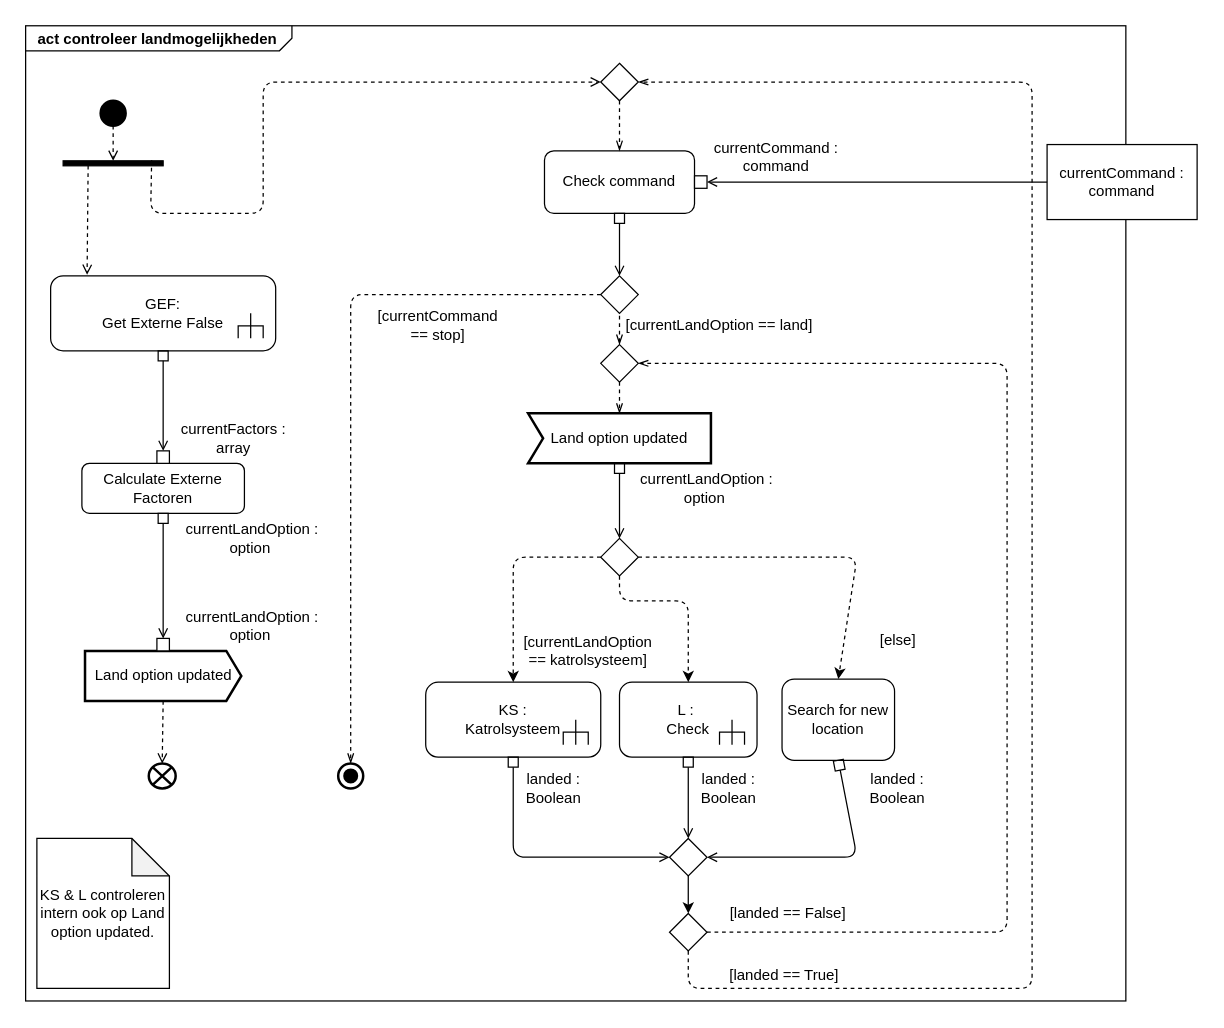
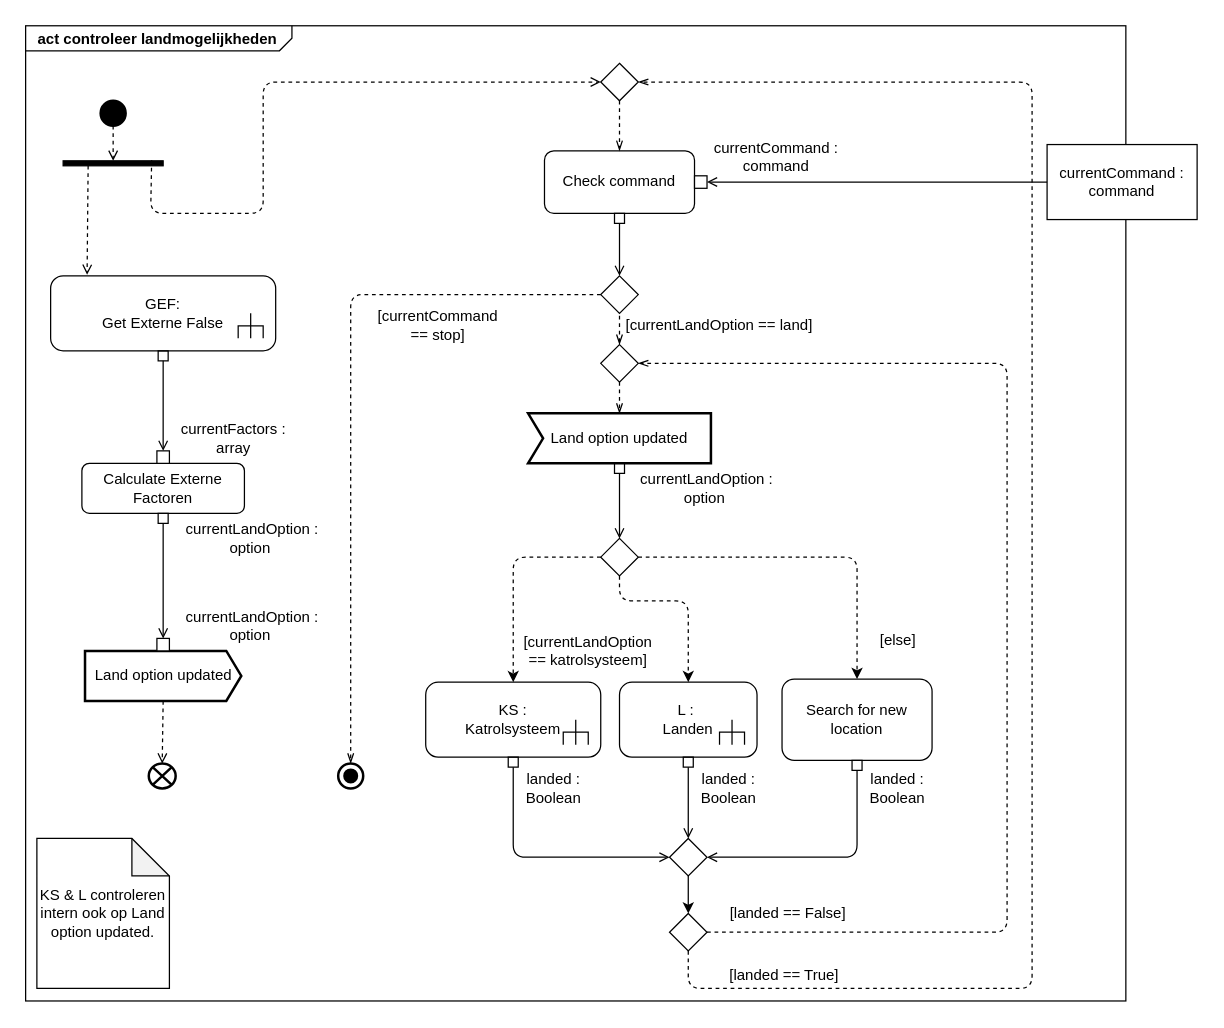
(688, 719) -> (688, 719)
(838, 719) -> (857, 719)
